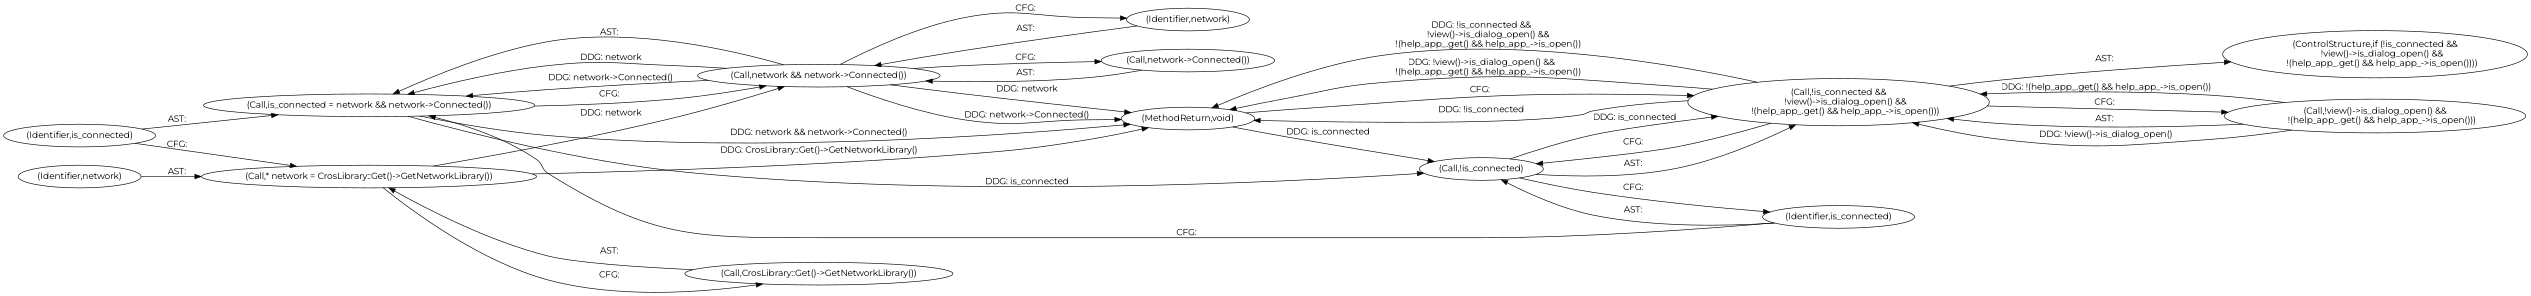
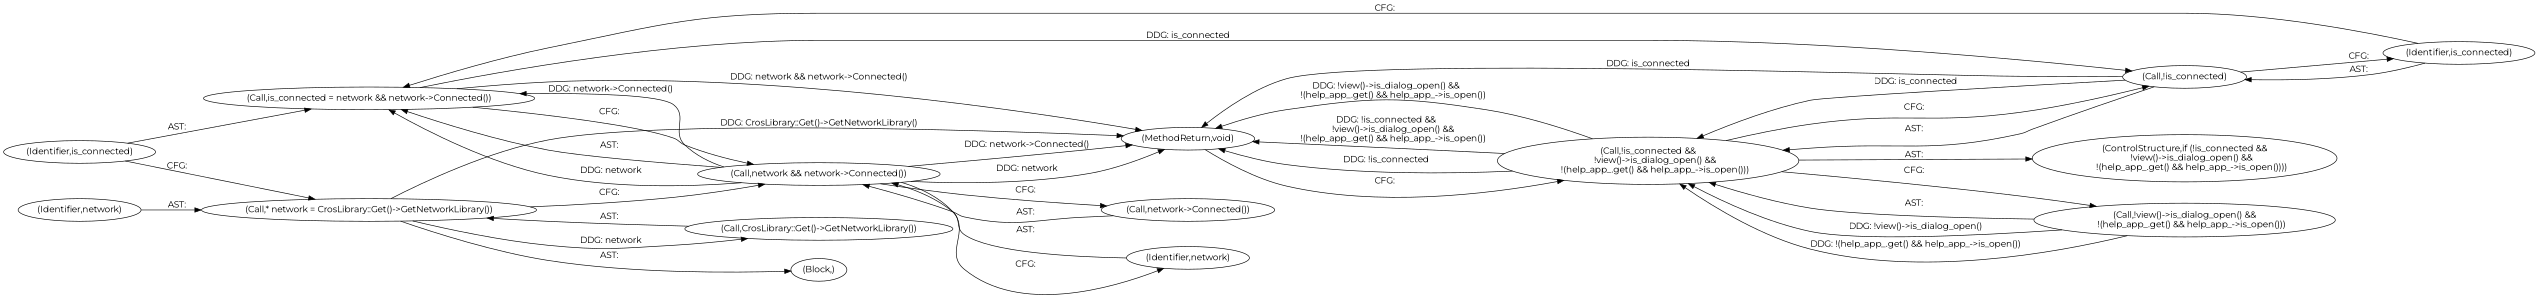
(611, 113) -> (611, 193)
(1330, 144) -> (1658, 69)
none -> (819, 270)
(611, 275) -> (611, 241)
